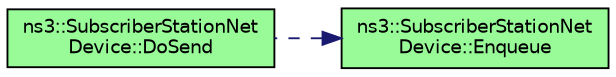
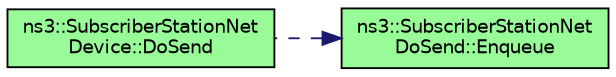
(475, 38) -> (475, 38)
